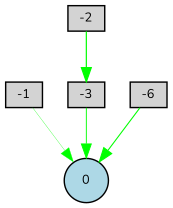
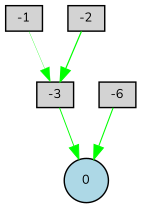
(49, 129) -> (37, 50)
